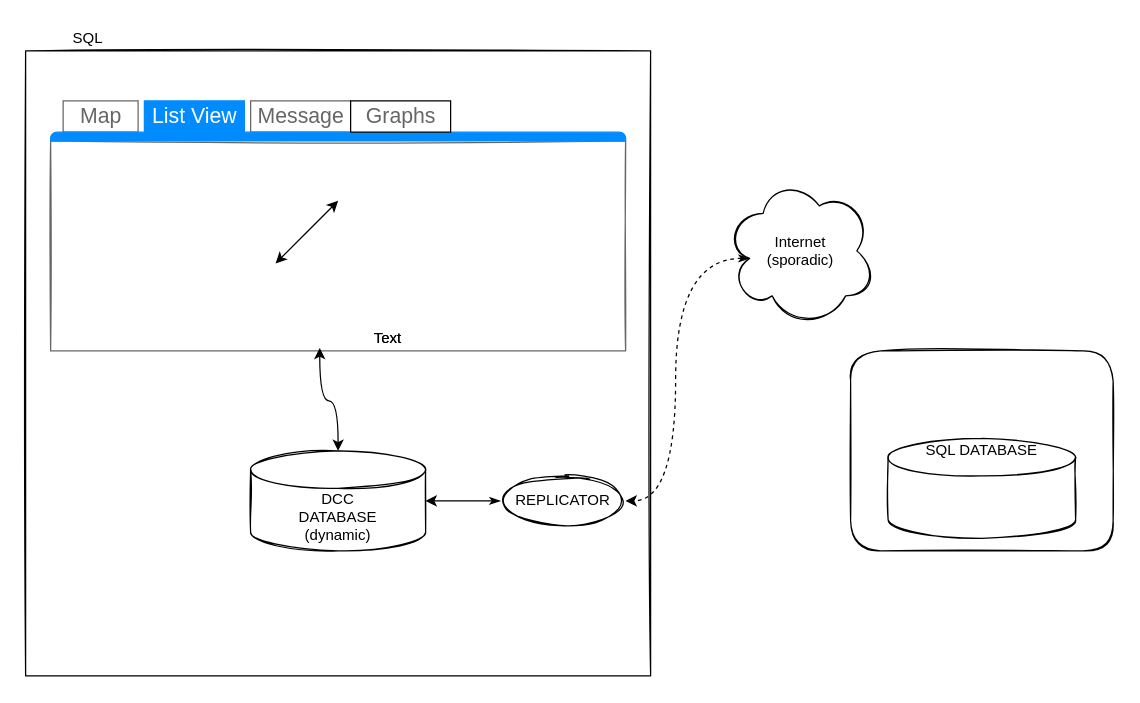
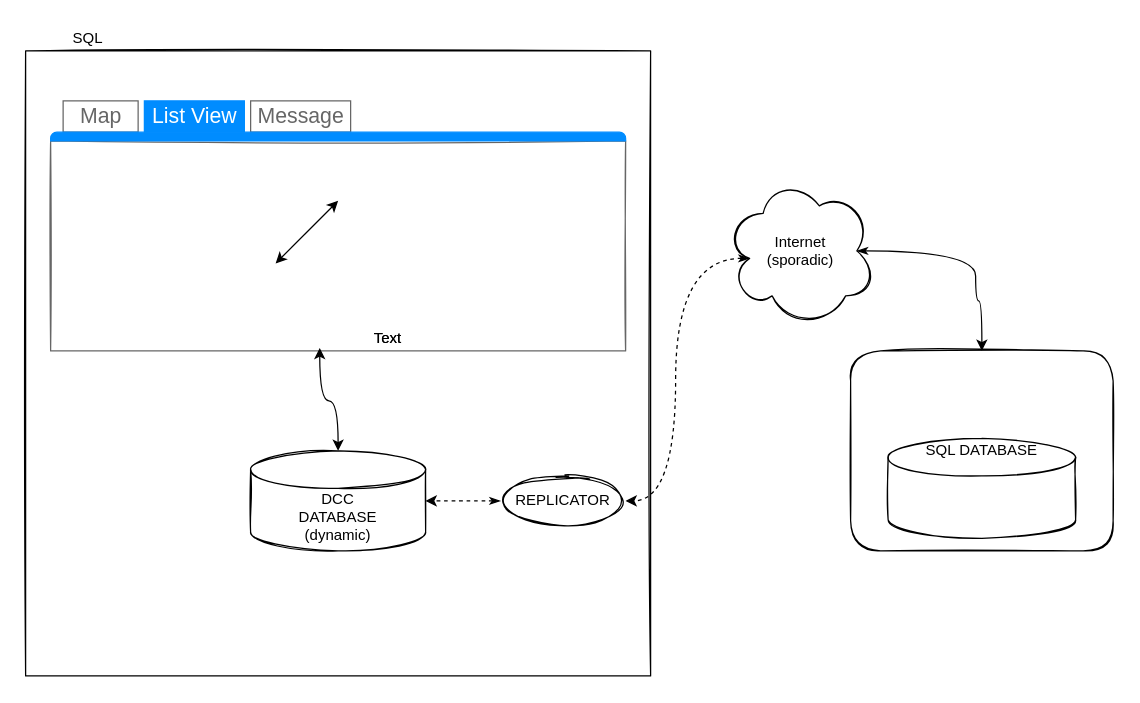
(401, 116) -> none
none -> (954, 259)
(462, 501) -> (462, 501)
